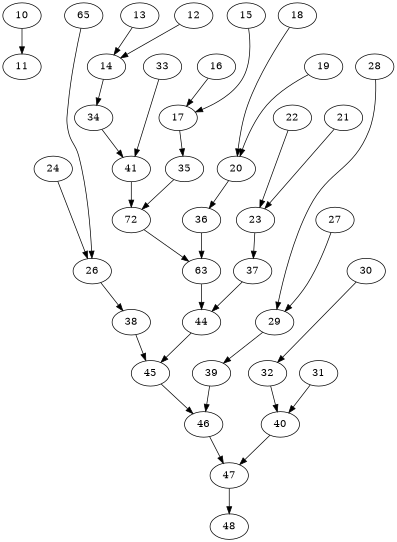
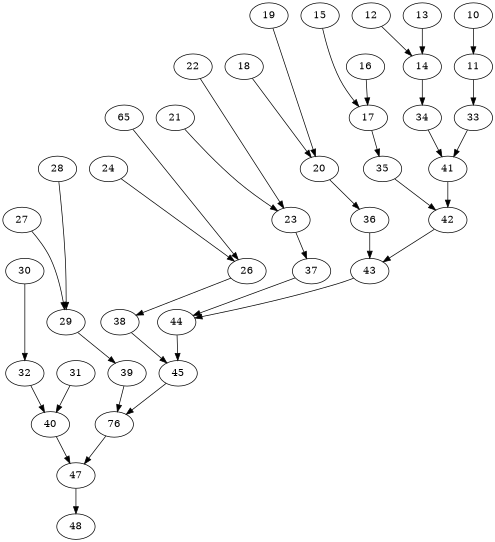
none -> (473, 89)
(131, 220) -> (448, 220)
(202, 271) -> (370, 271)
(204, 424) -> (114, 424)
